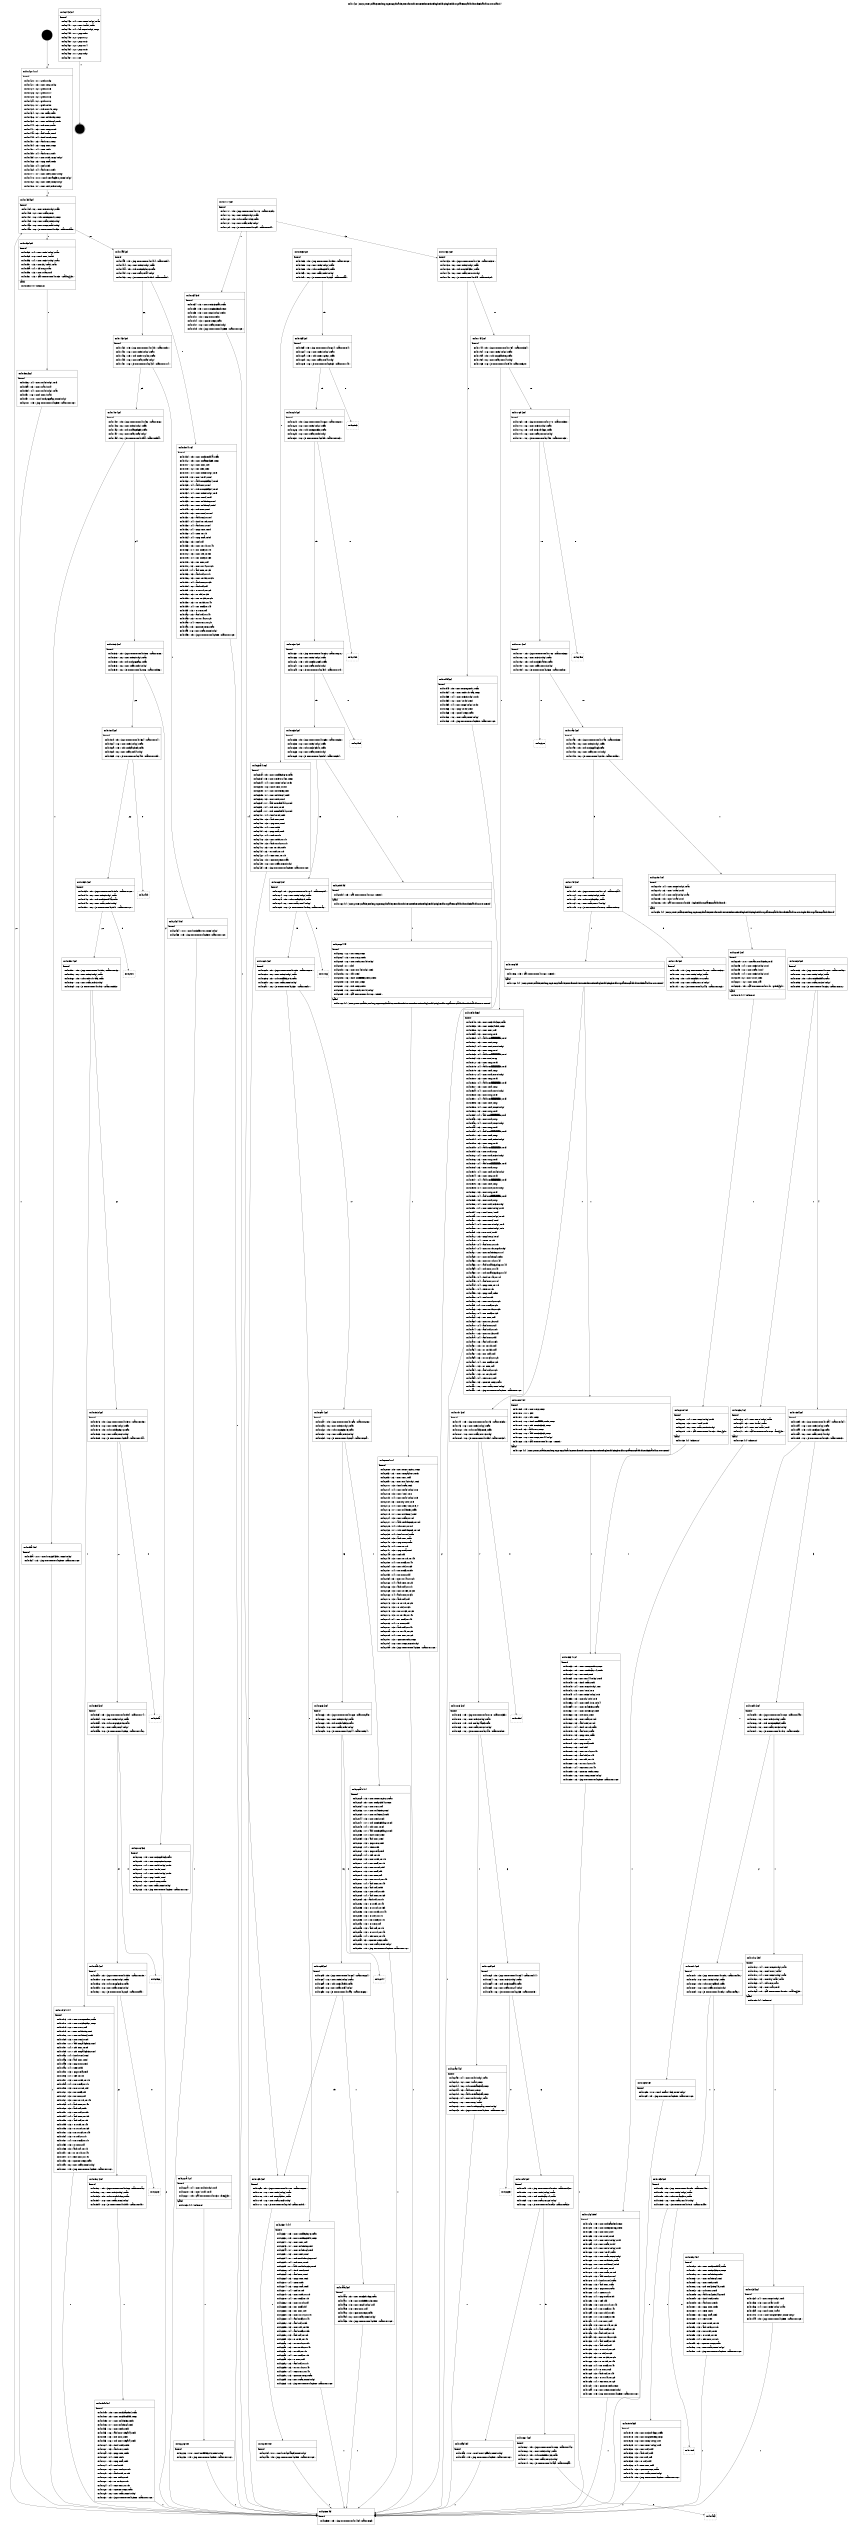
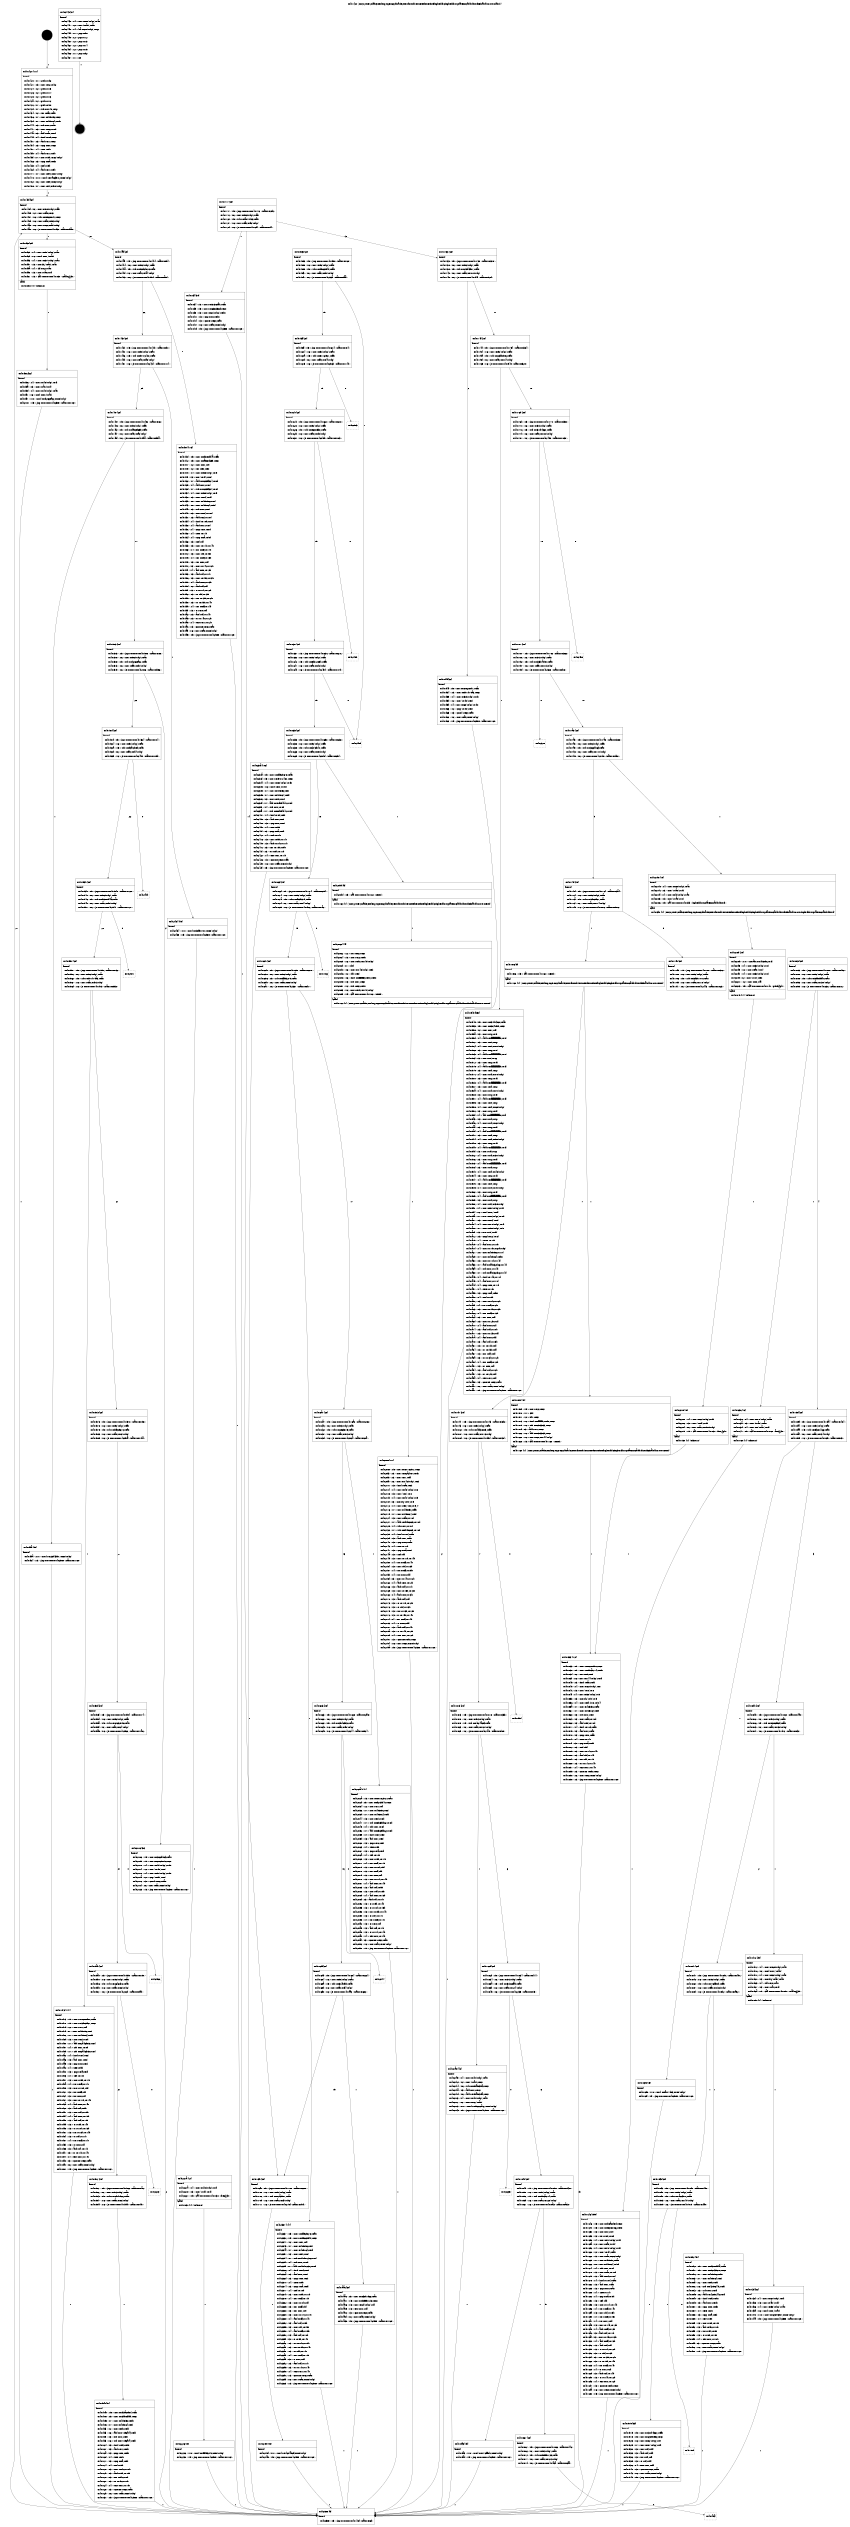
(280, 518) -> (363, 507)
(136, 542) -> (136, 542)
(155, 1719) -> none
(579, 2192) -> (579, 2192)
